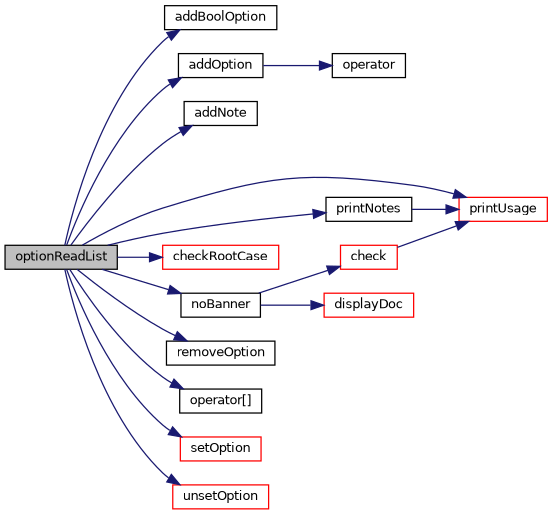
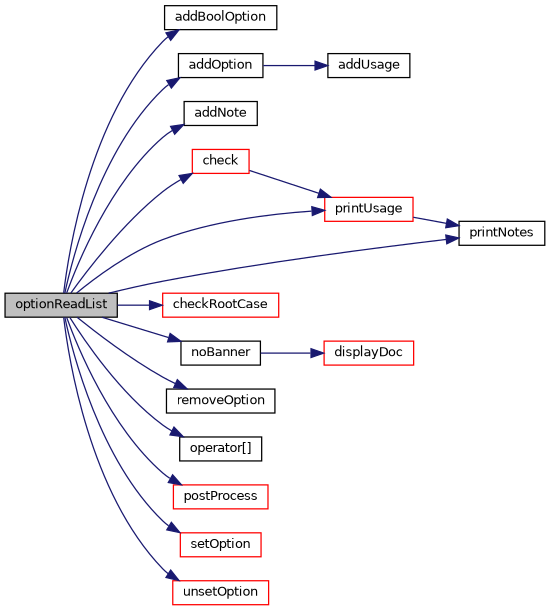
(369, 66) -> (369, 66)
(429, 209) -> (430, 220)
(293, 282) -> (121, 231)
none -> (221, 497)
